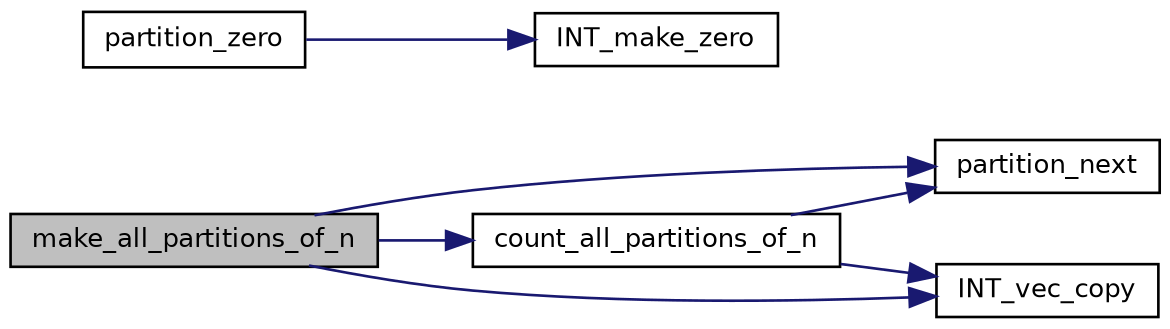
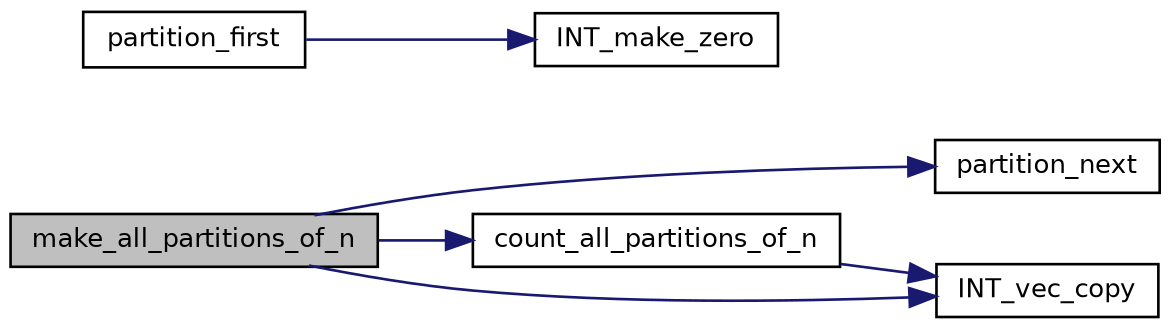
(194, 40) -> (194, 40)
(849, 204) -> none
